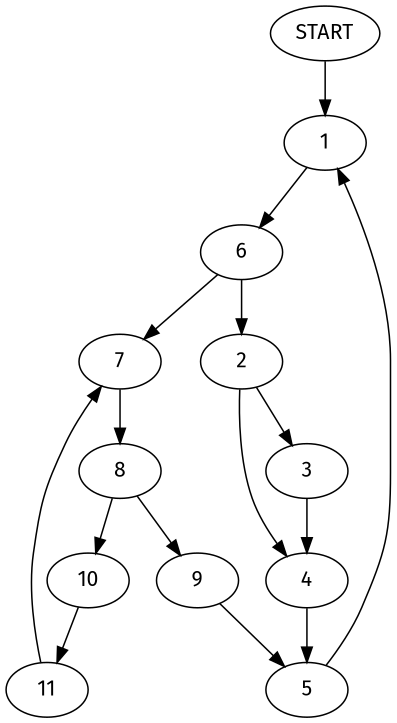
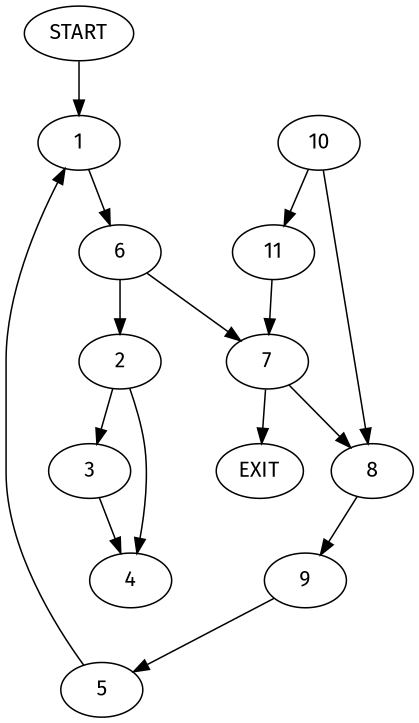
none -> (260, 471)
(106, 519) -> (344, 299)
(307, 628) -> none
